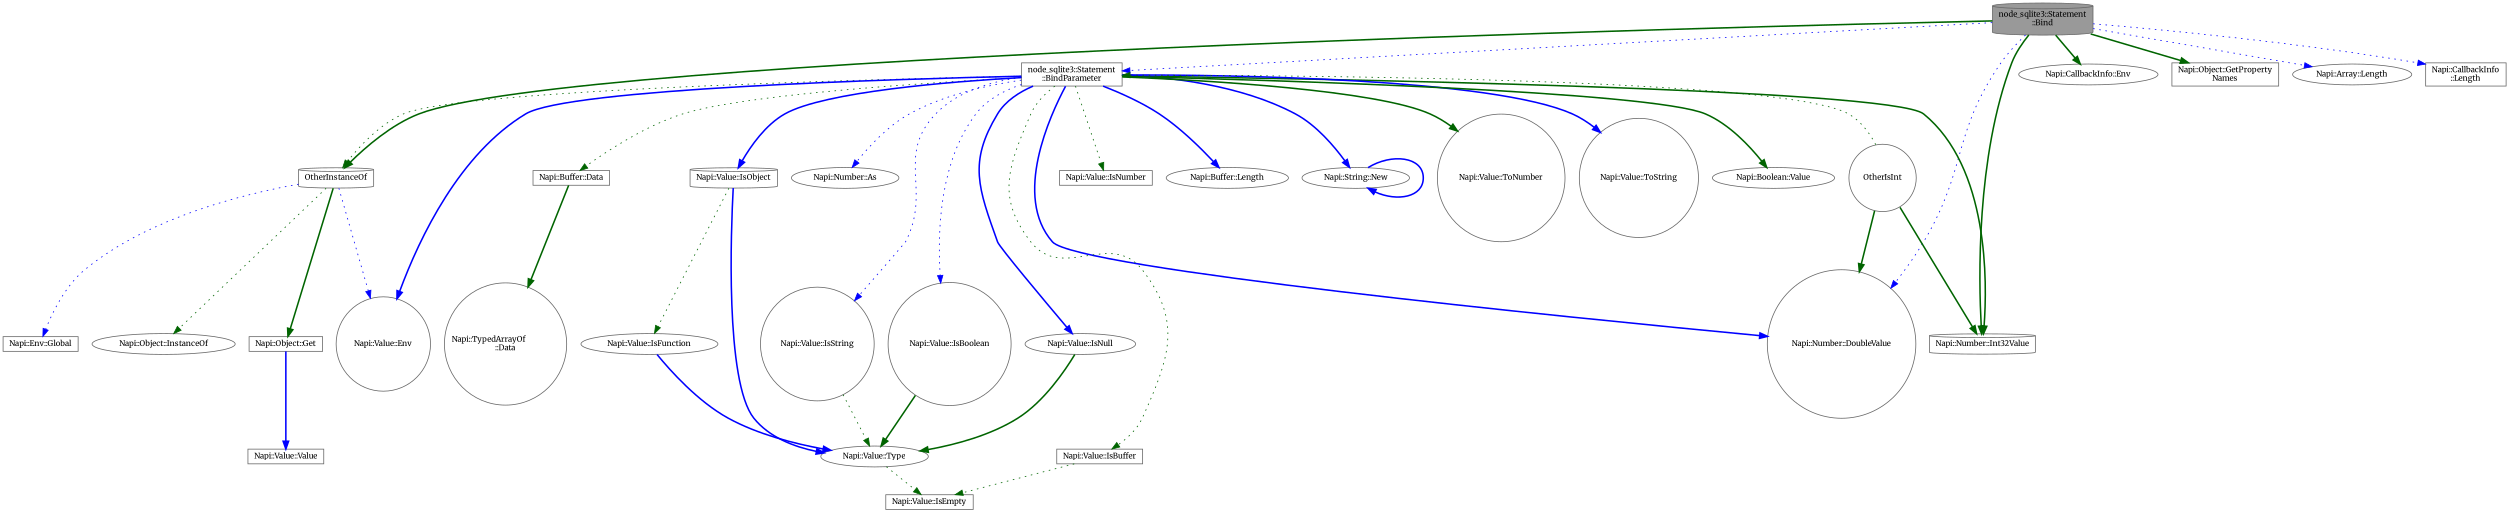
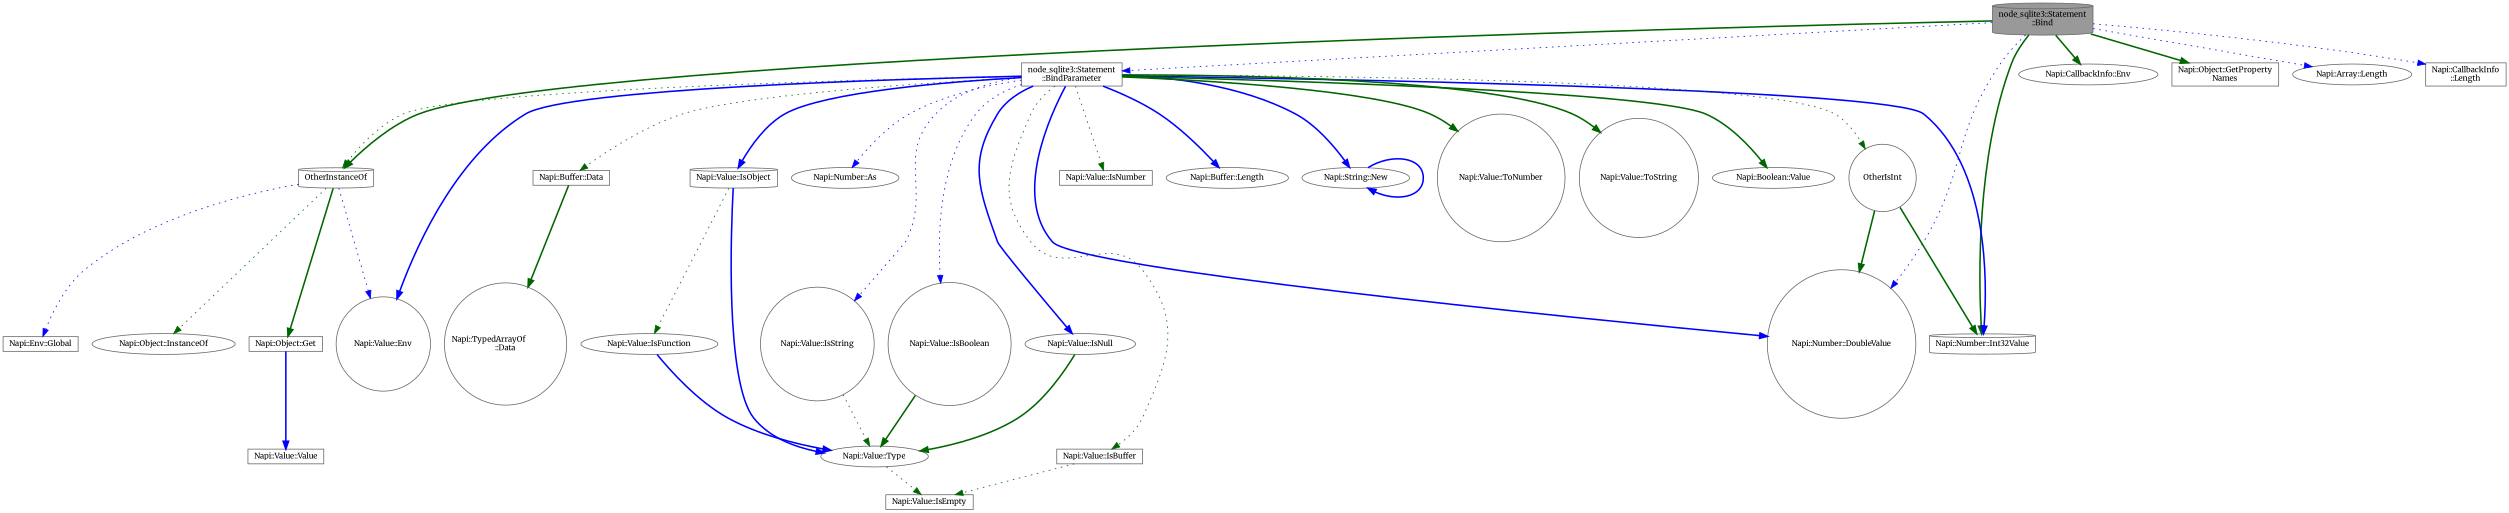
(1362, 81) -> (1362, 81)
(1511, 81) -> (1499, 81)
(1818, 98) -> (1792, 97)
